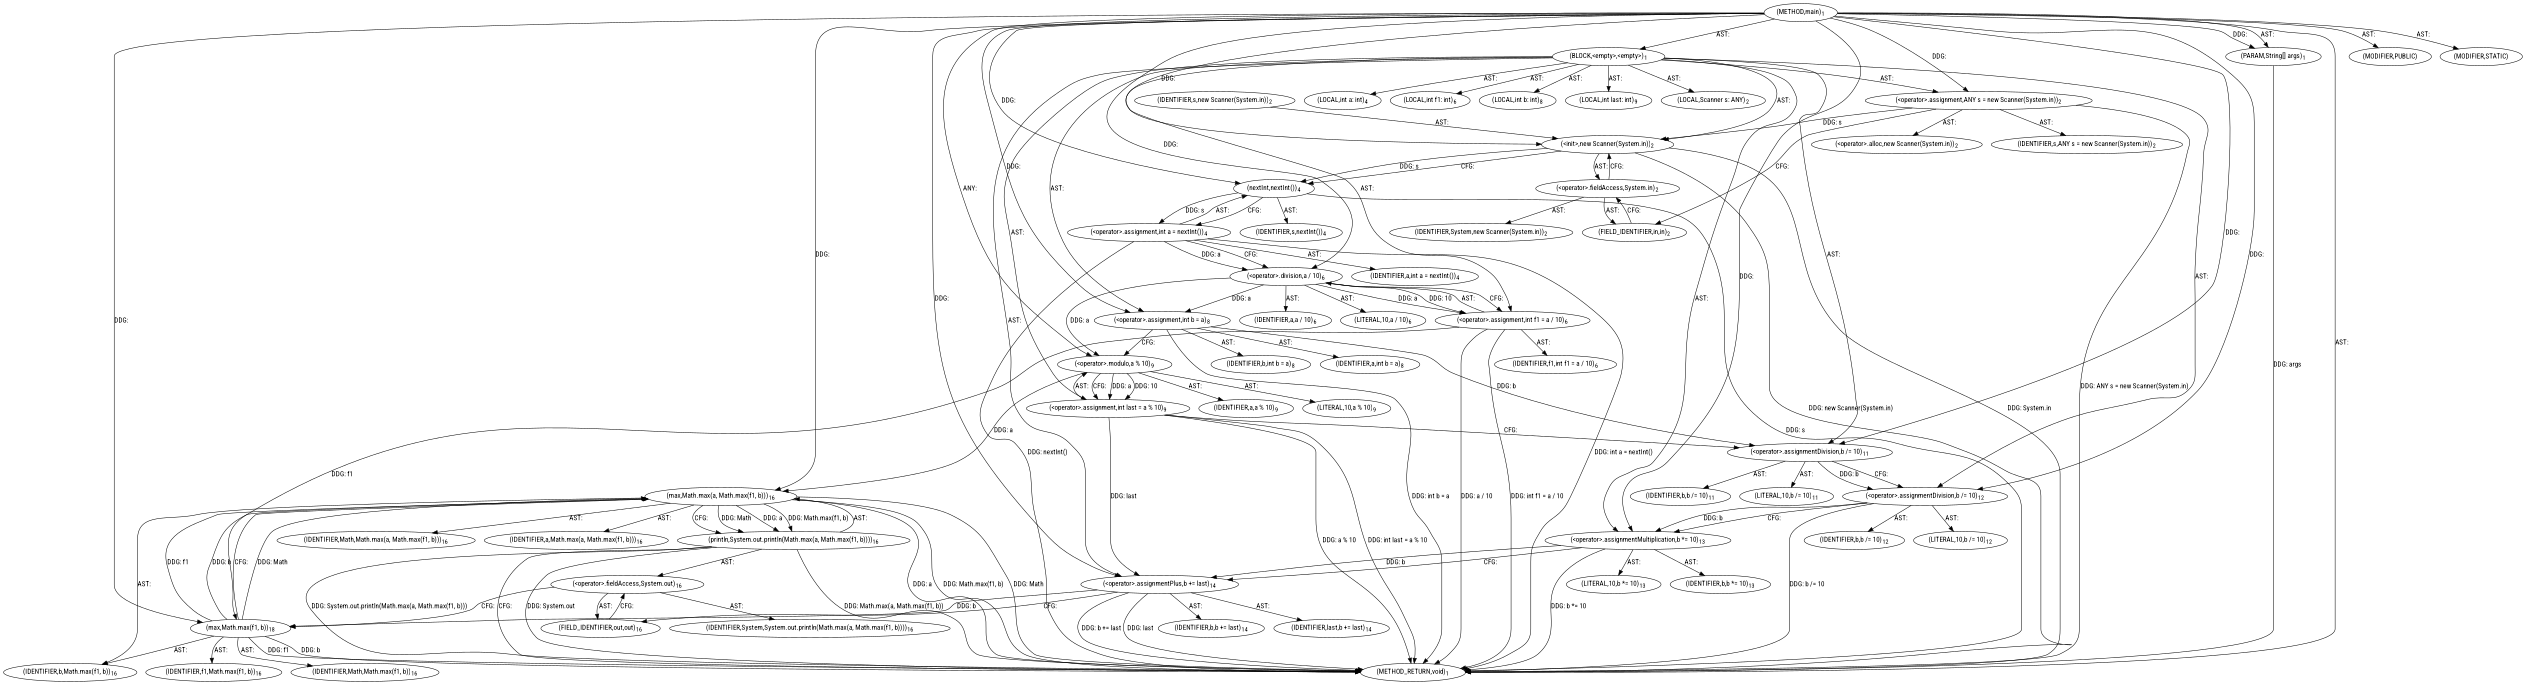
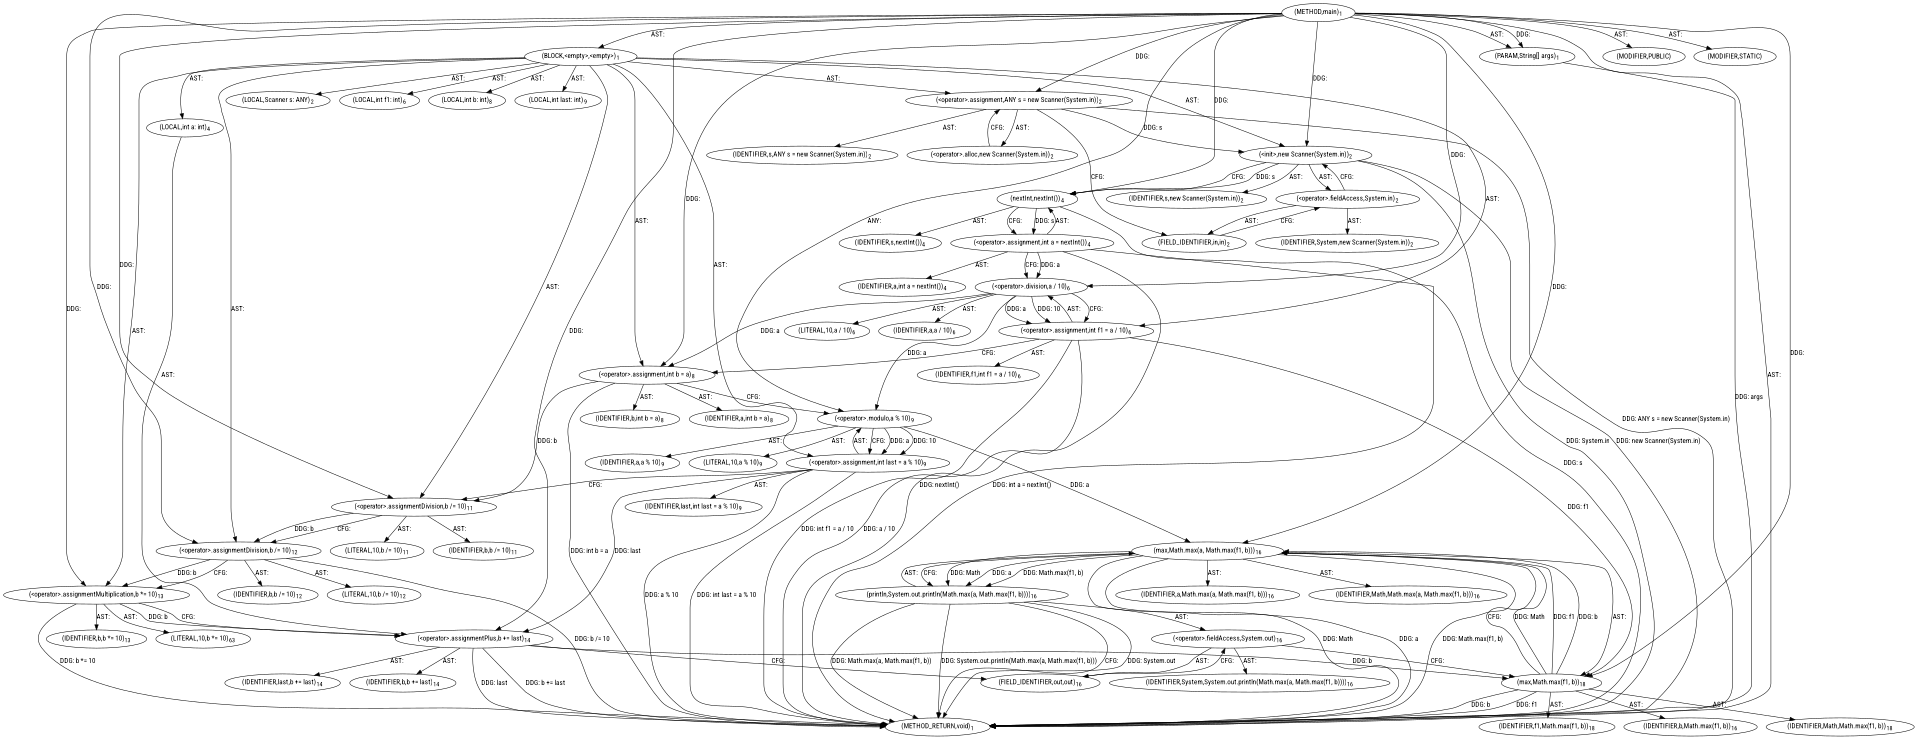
(1035, 112) -> (142, 485)
(1412, 123) -> (1275, 182)
none -> (988, 128)
none -> (879, 362)
(317, 506) -> (1545, 561)
none -> (694, 507)
(1643, 584) -> (232, 638)
(259, 672) -> (1592, 726)
(415, 672) -> (1890, 726)
